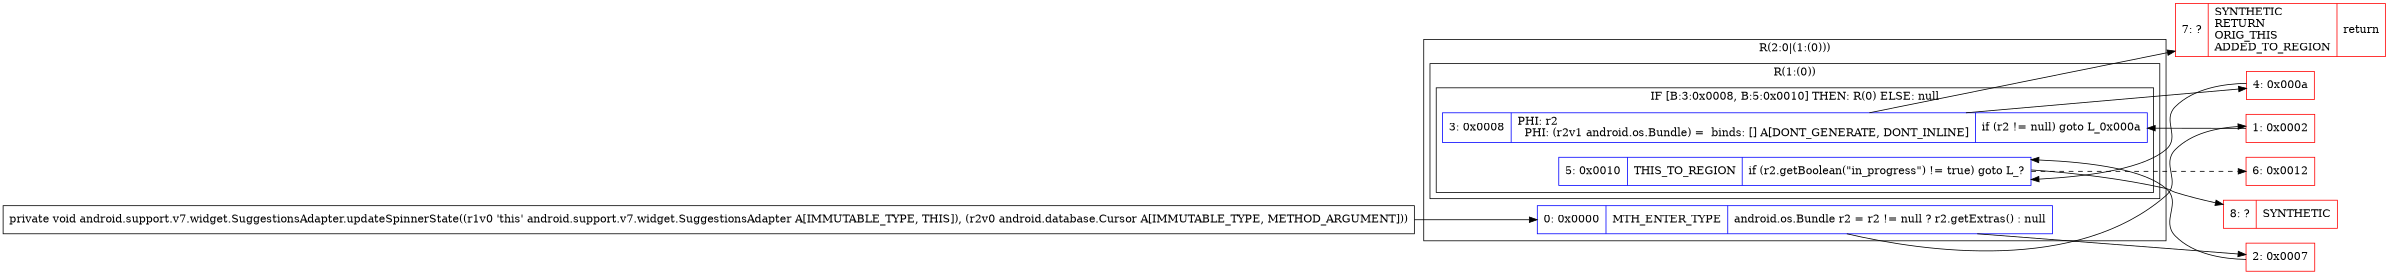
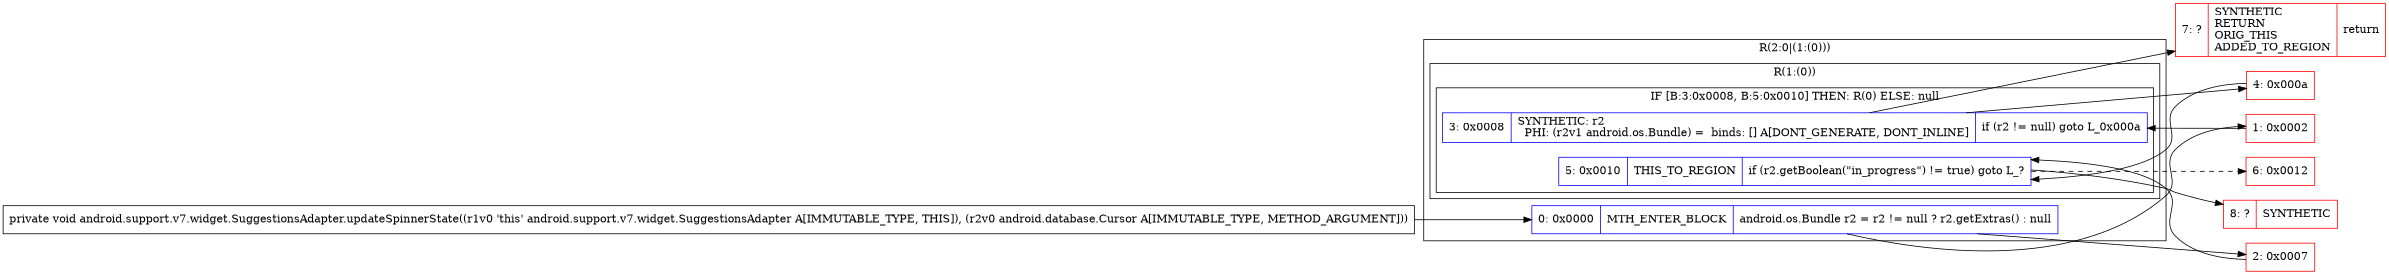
(1540, 121) -> (1563, 121)
(1667, 219) -> (1667, 219)
